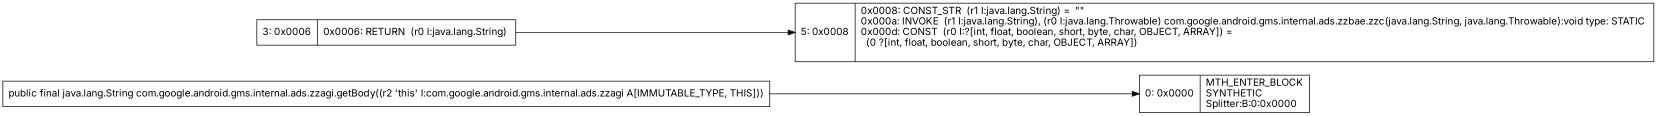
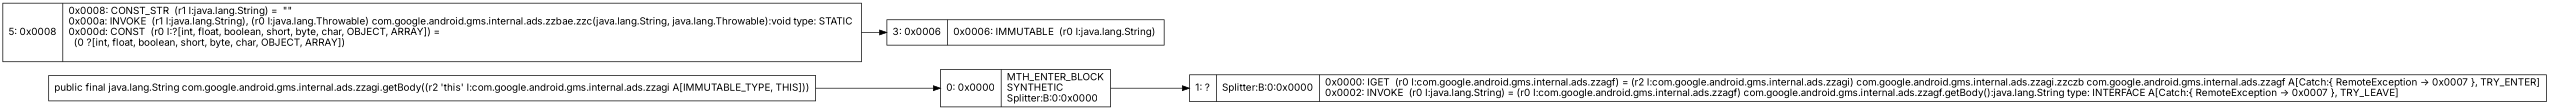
(417, 32) -> (1056, 32)
(652, 32) -> (871, 32)
none -> (1868, 88)
